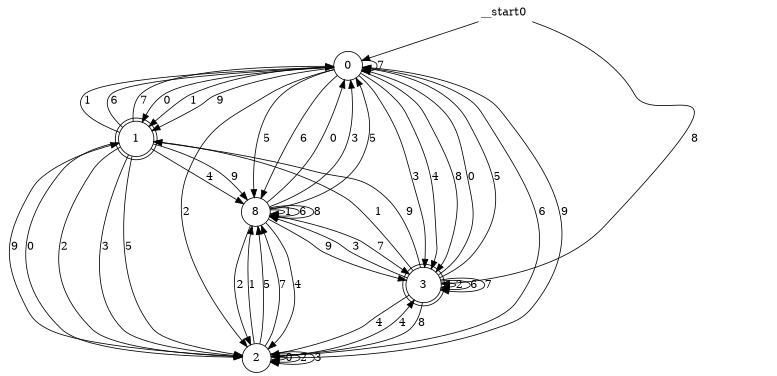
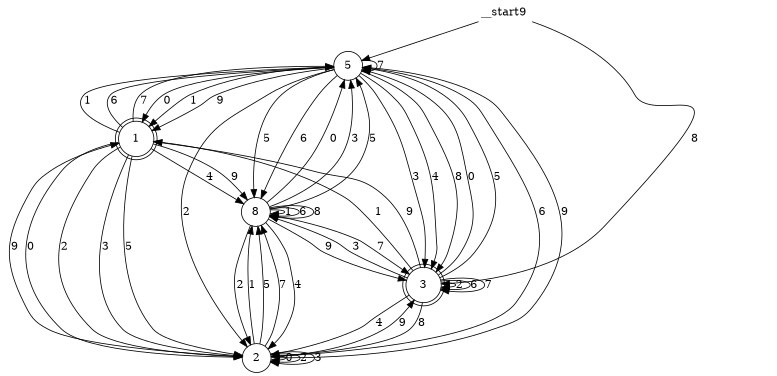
(504, 12) -> (504, 12)
(348, 66) -> (348, 66)
(403, 323) -> (403, 323)
